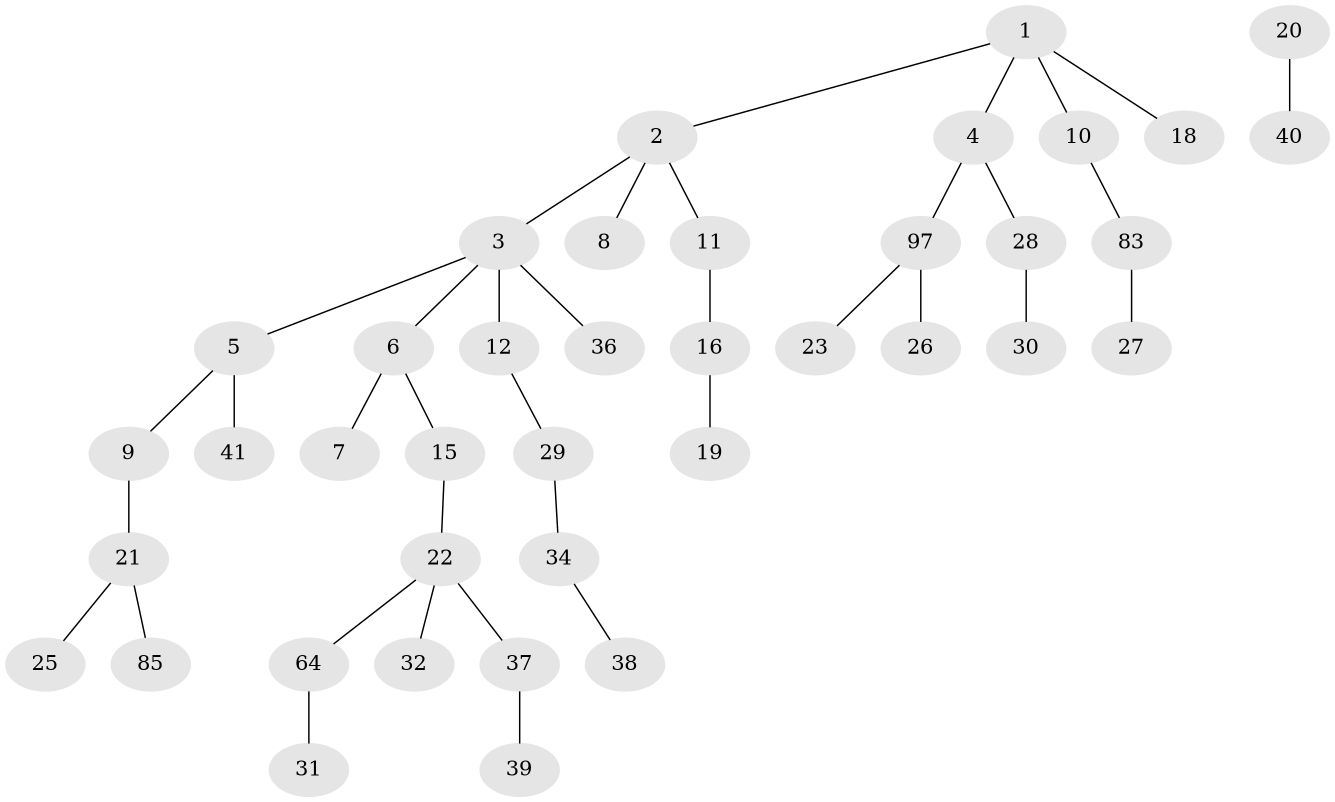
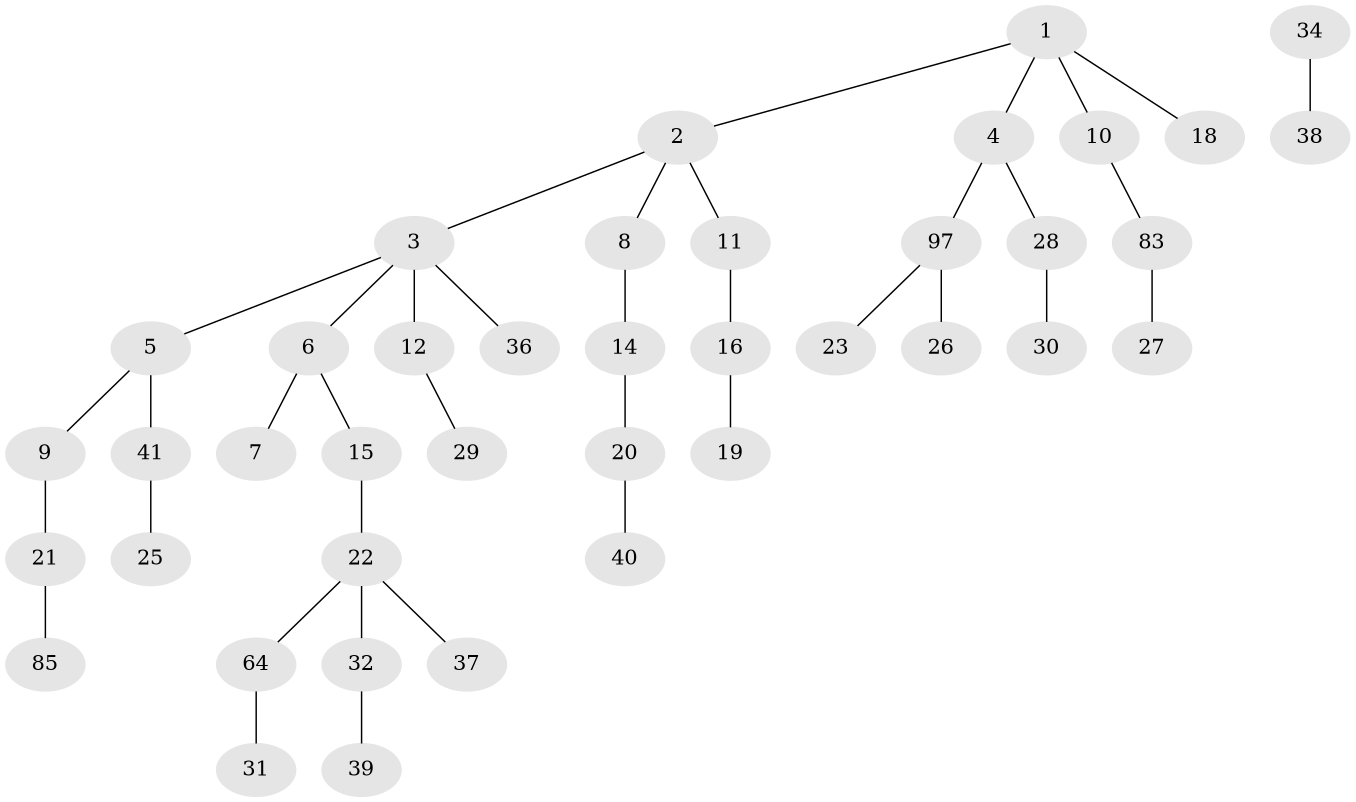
none -> (625, 348)
(556, 507) -> none
(87, 612) -> (151, 507)
(520, 717) -> (362, 717)
